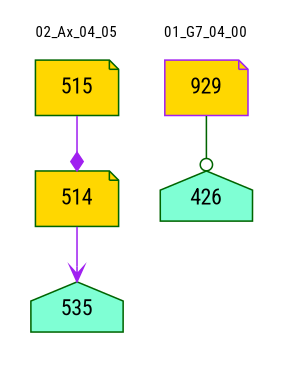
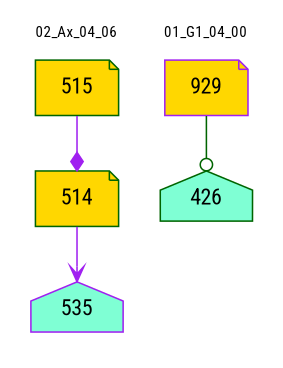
(77, 33) -> (77, 33)
(206, 33) -> (206, 33)
(77, 310) -> (77, 310)
